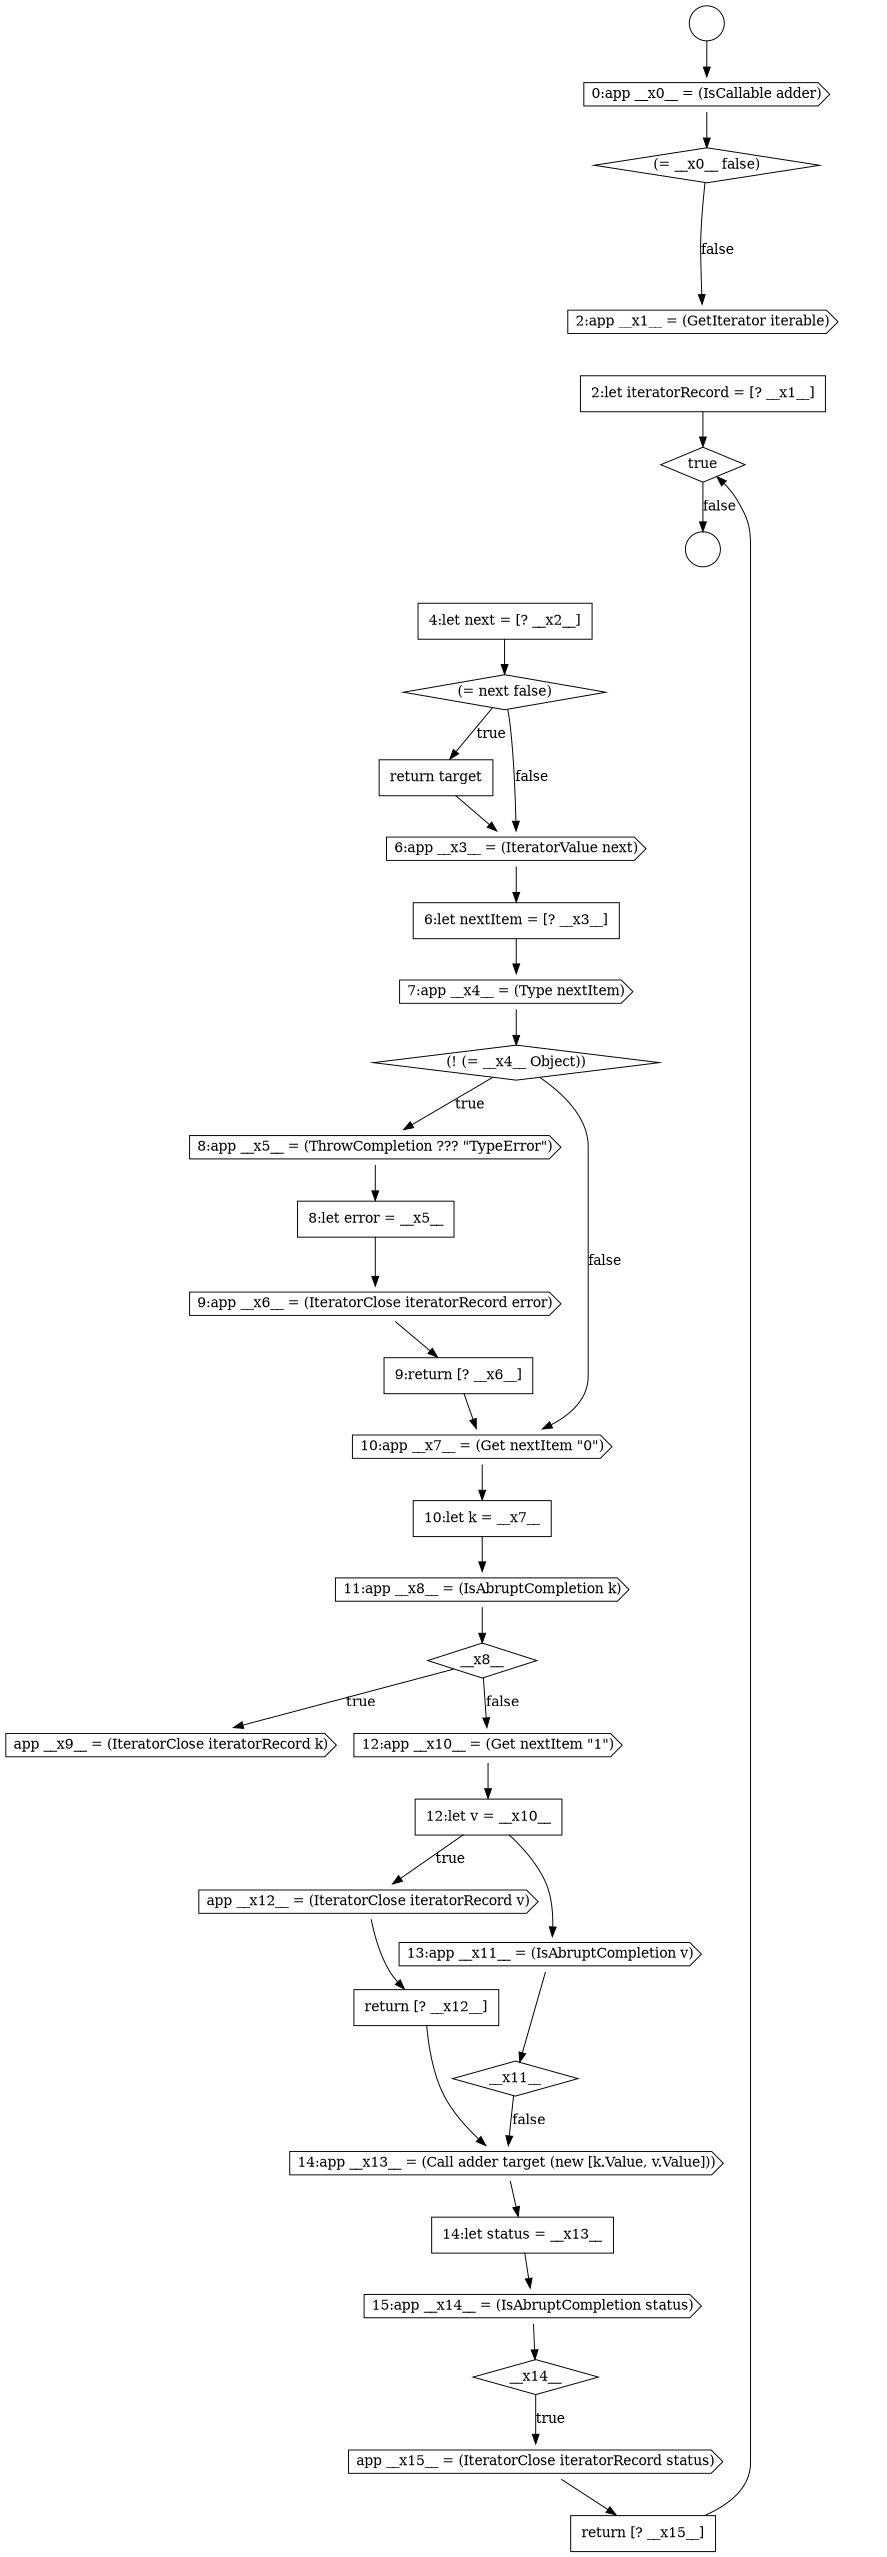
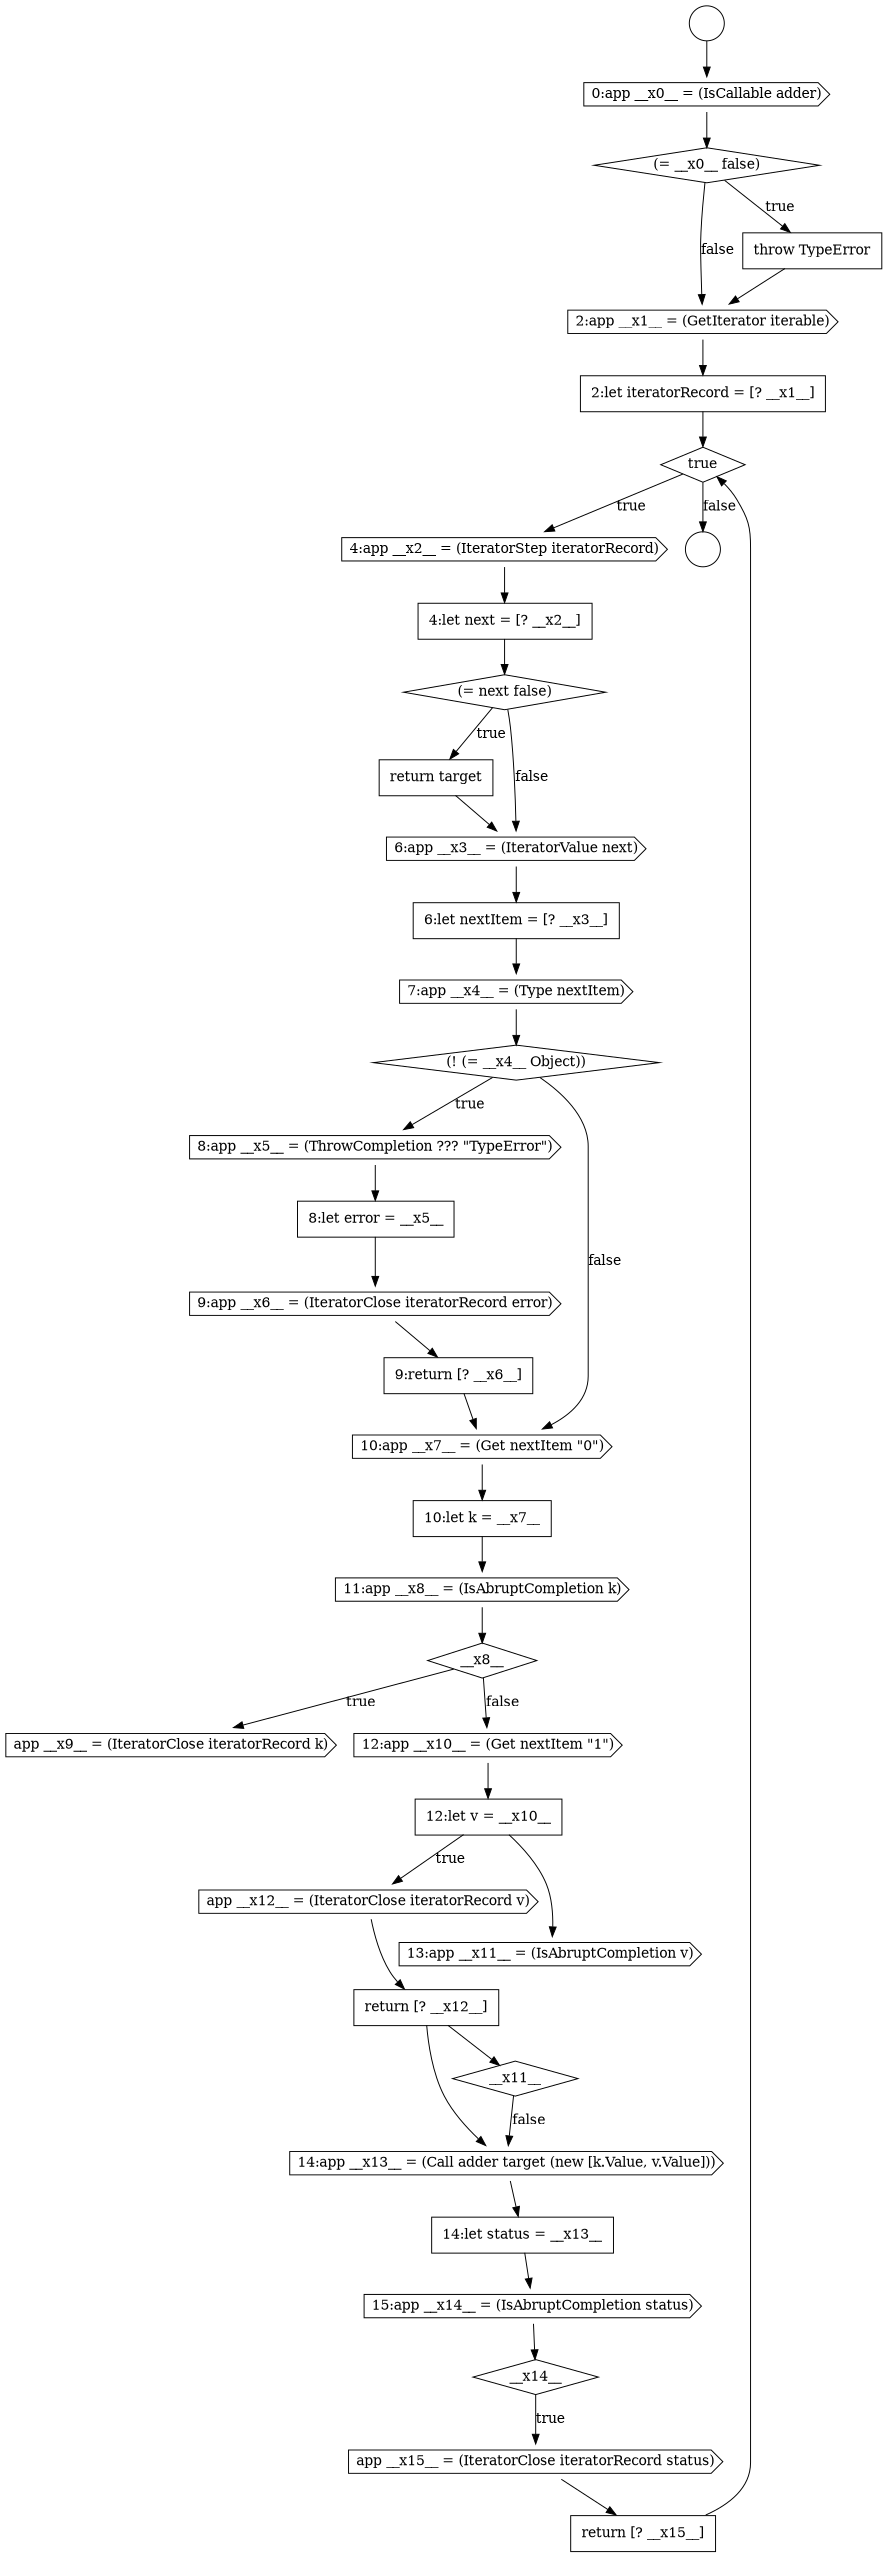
none -> (812, 250)
none -> (703, 352)
none -> (505, 549)
(534, 2012) -> (470, 2042)
